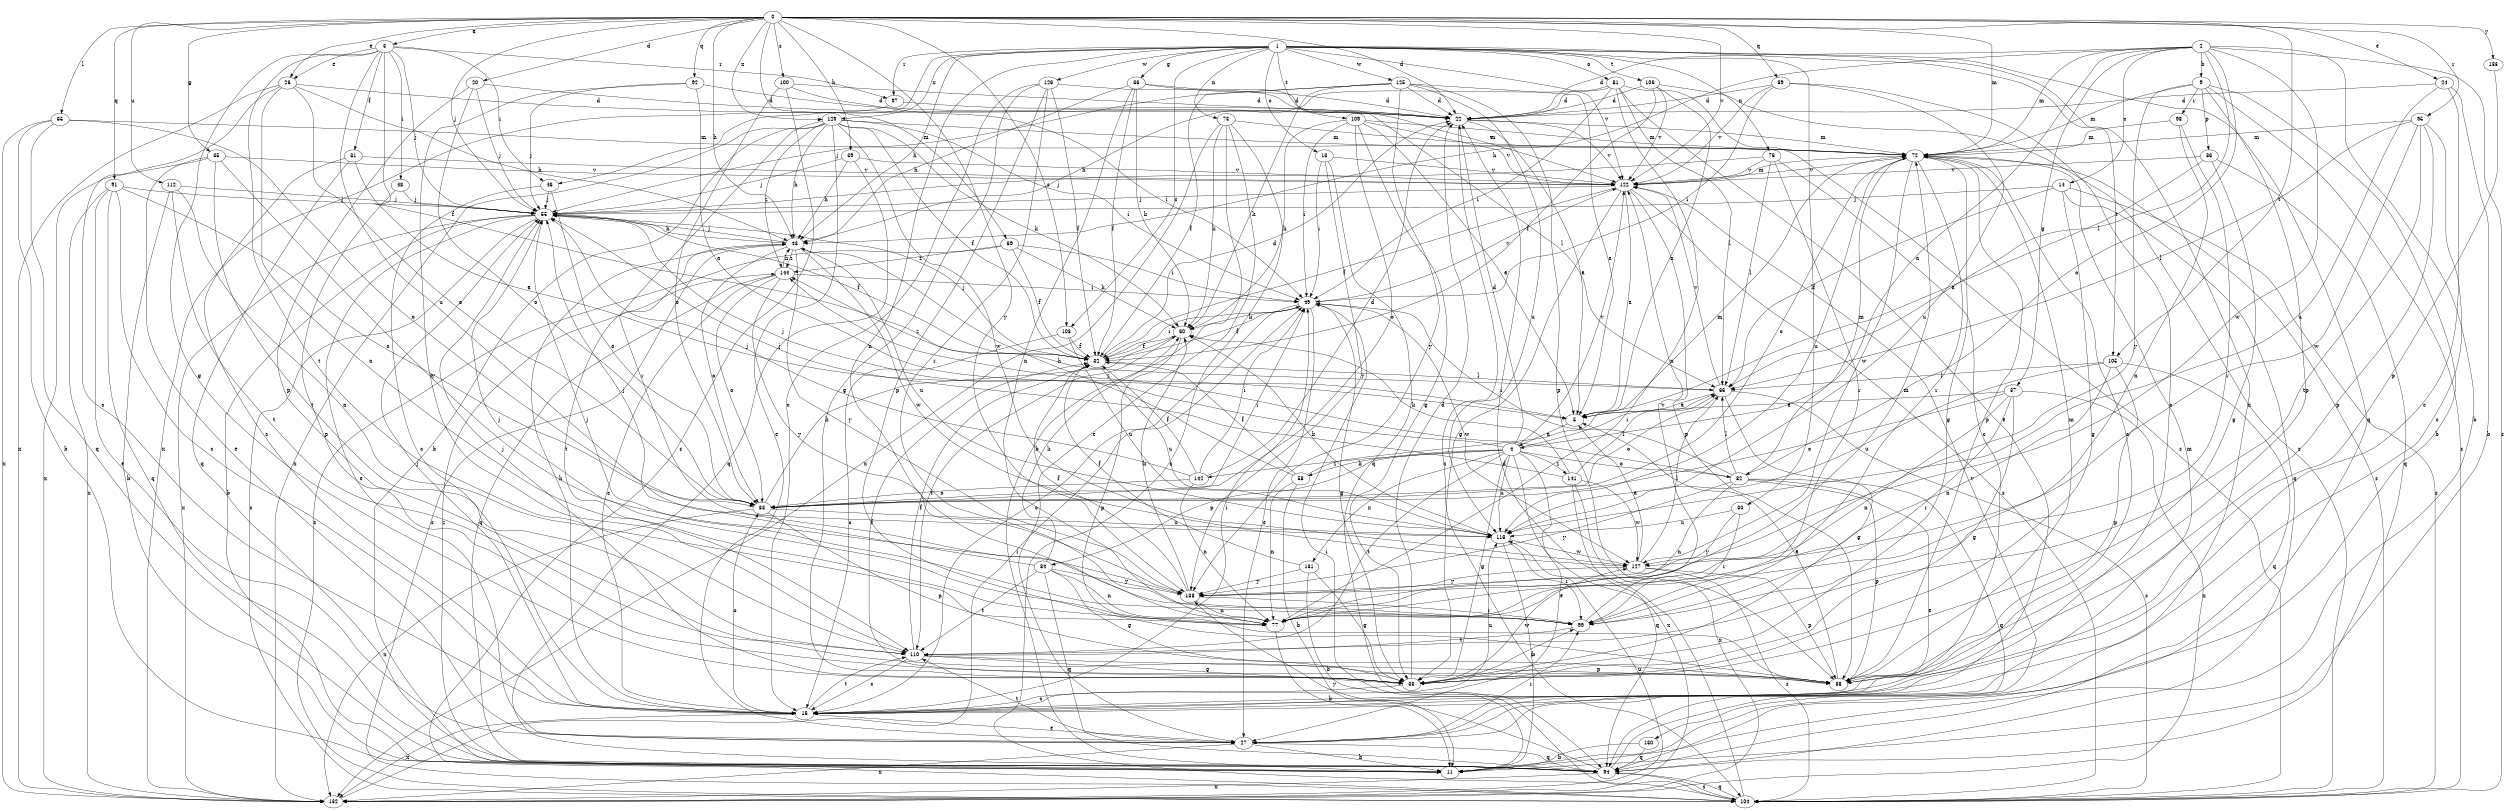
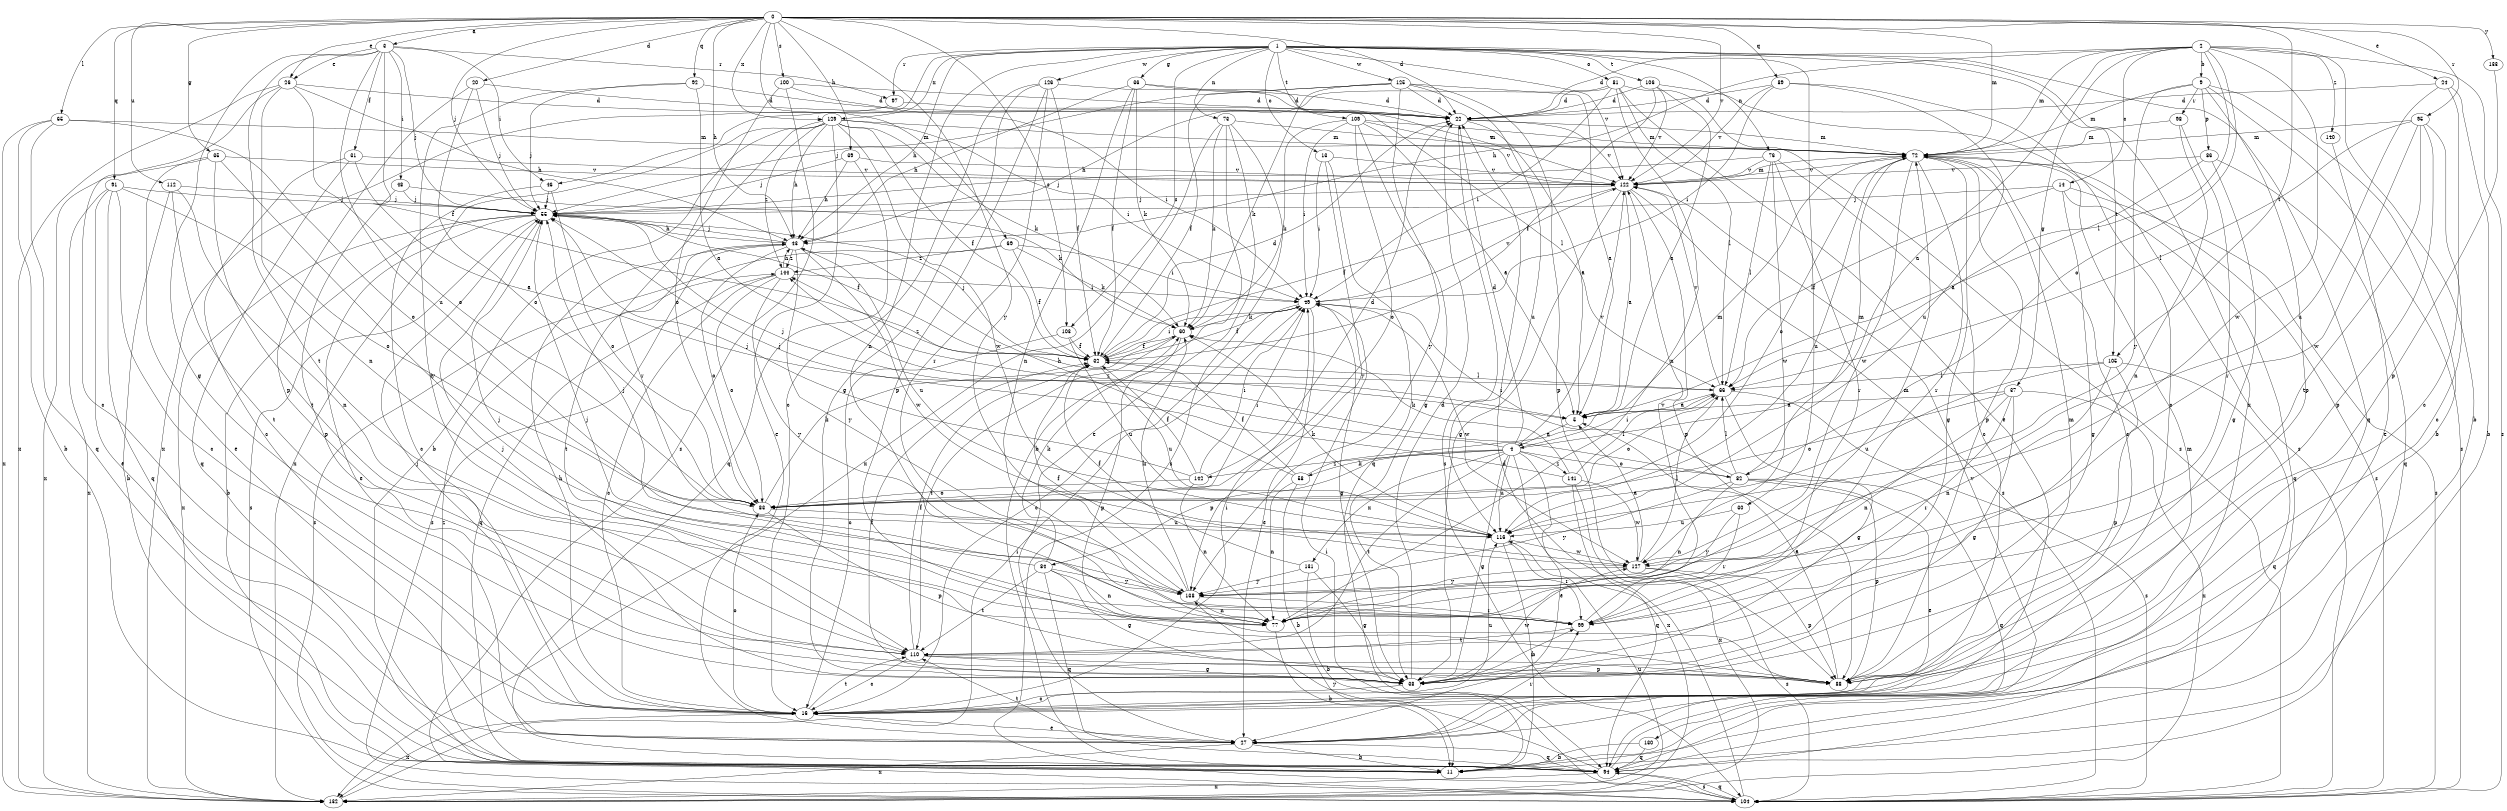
none -> (2330, 138)
none -> (864, 214)
none -> (1784, 397)
(482, 582) -> none
